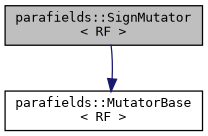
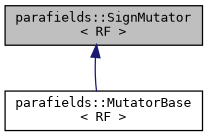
(112, 62) -> (95, 75)
